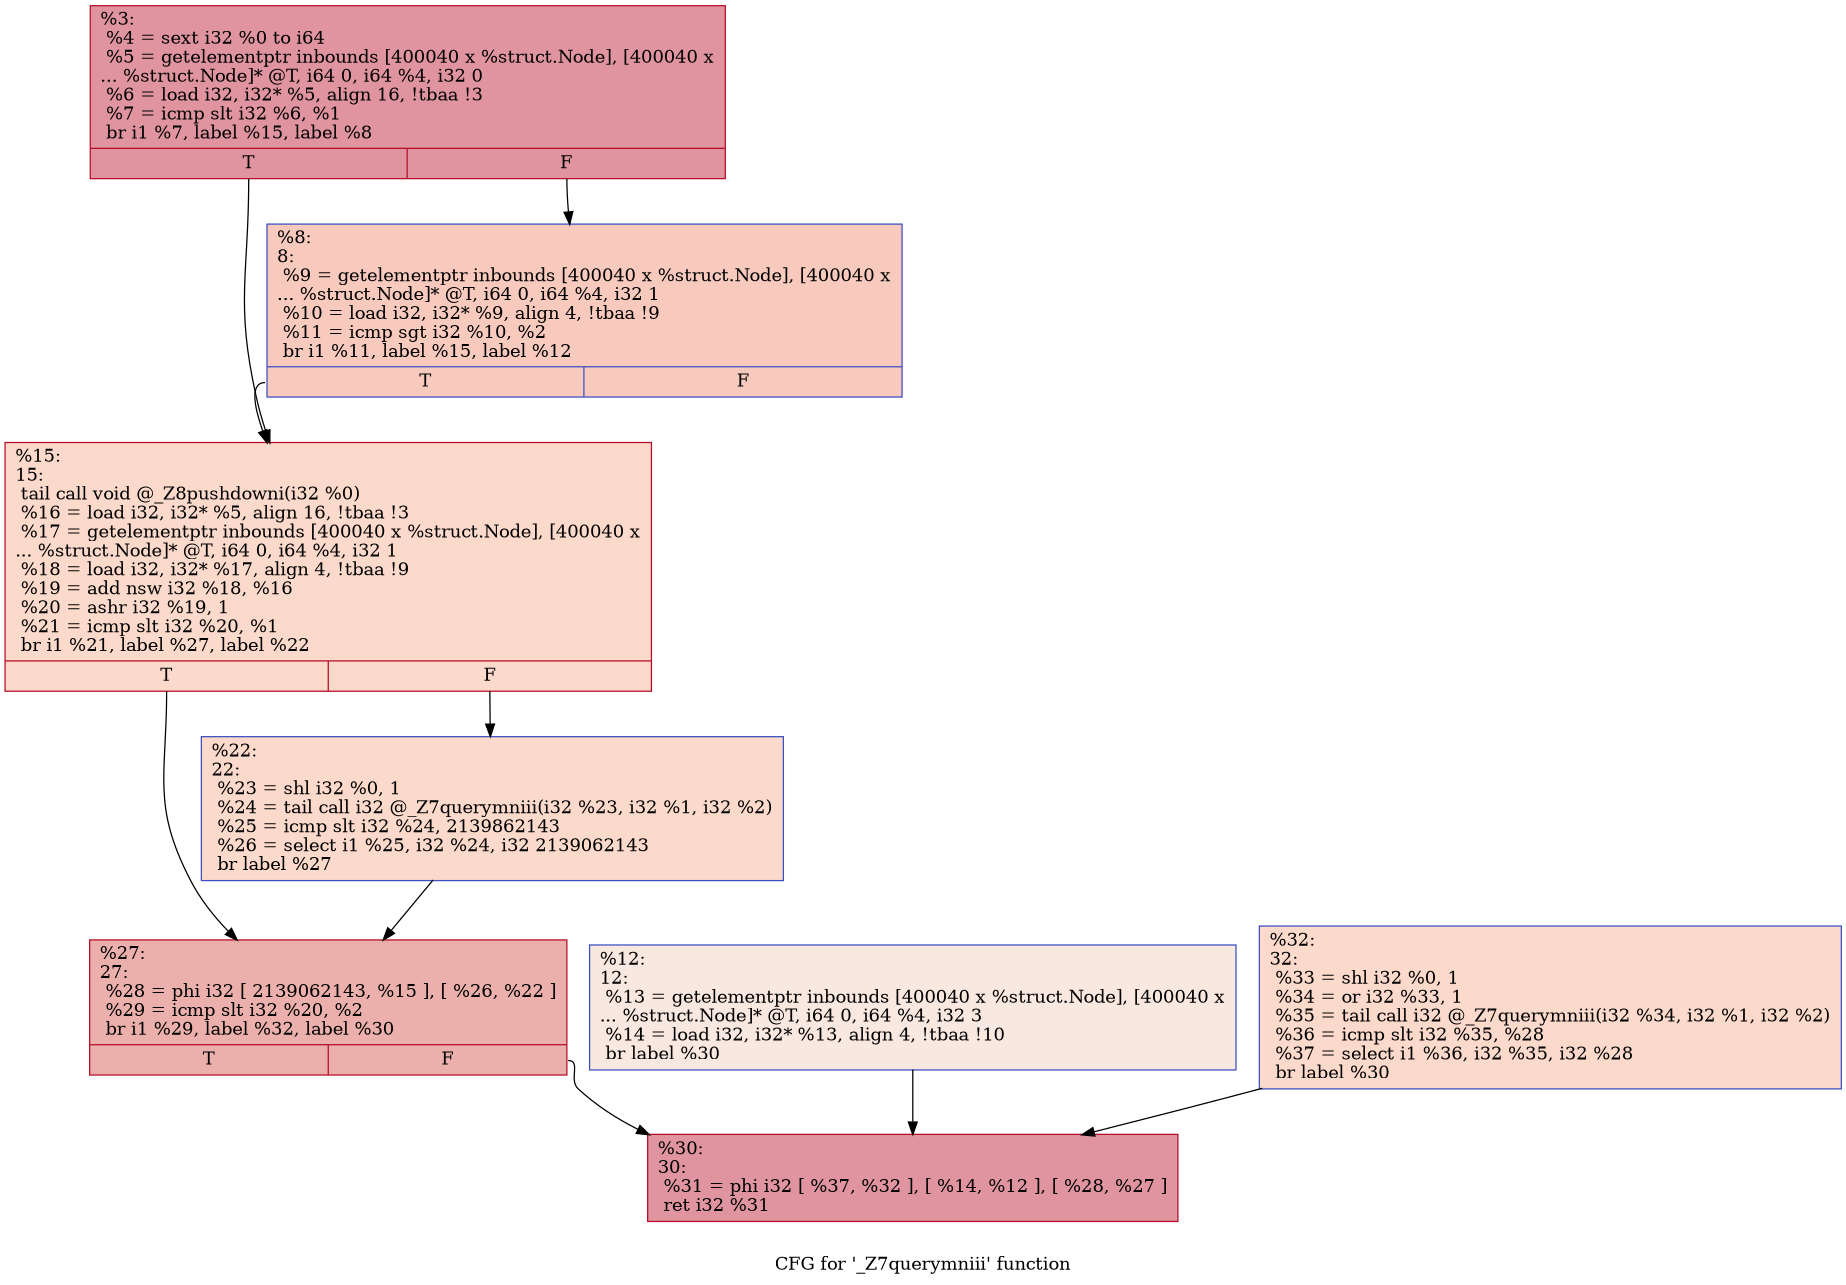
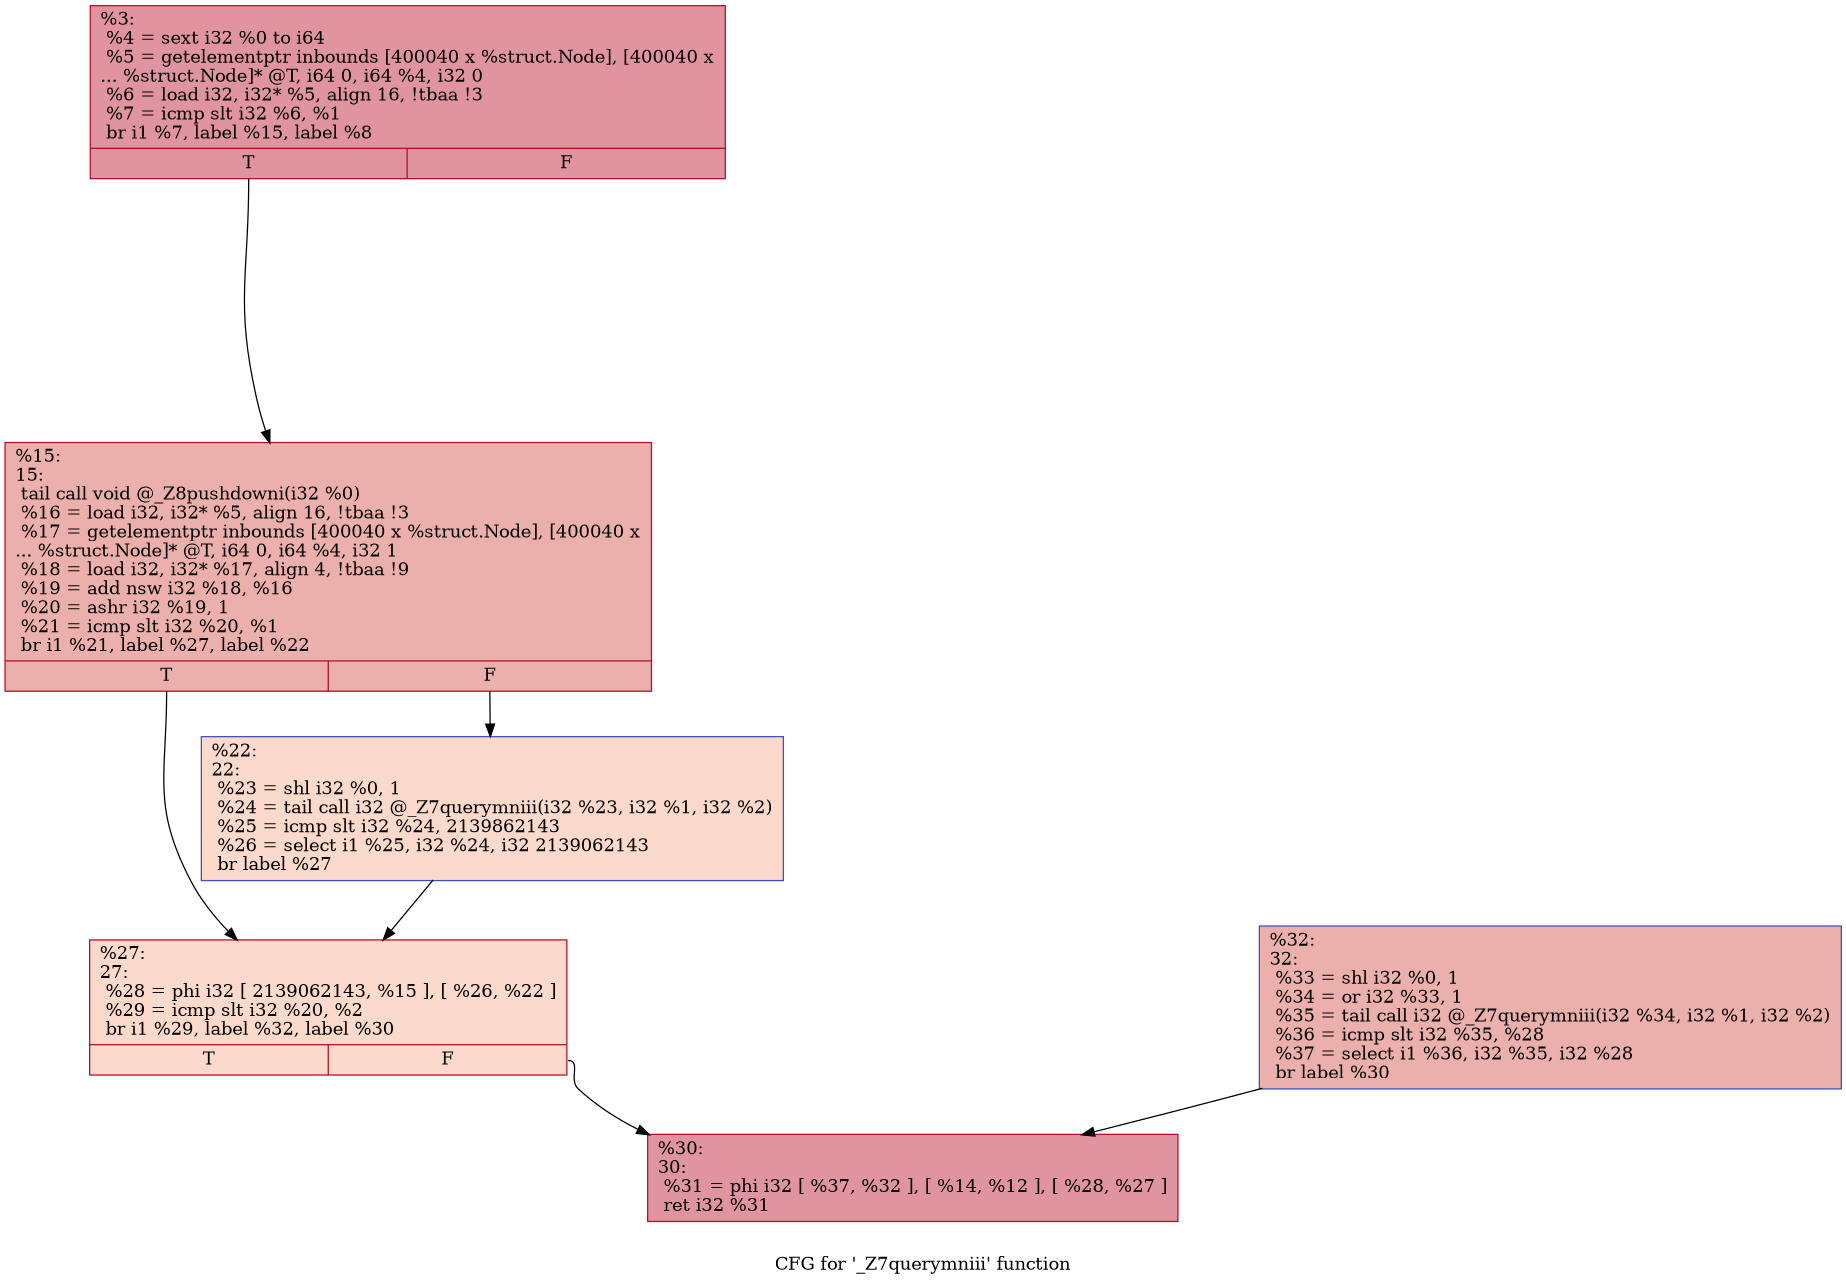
(585, 311) -> none
(328, 567) -> (328, 567)
(328, 1007) -> (328, 1007)
(913, 1007) -> none
(1550, 1007) -> (1550, 1007)
